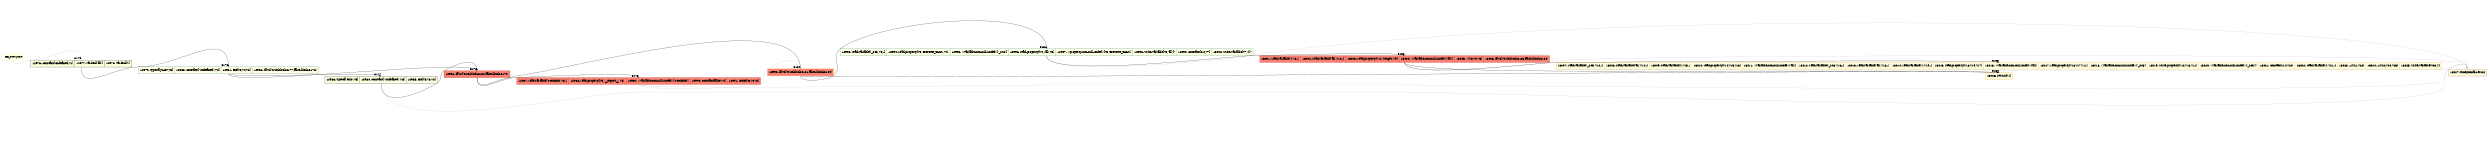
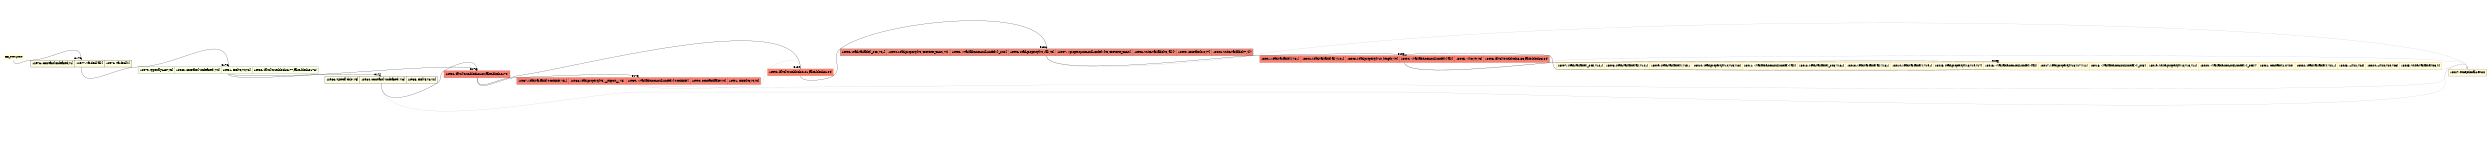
(1047, 52) -> (1047, 52)
(49, 57) -> (49, 57)
(1698, 70) -> (1698, 70)
(1999, 76) -> none
